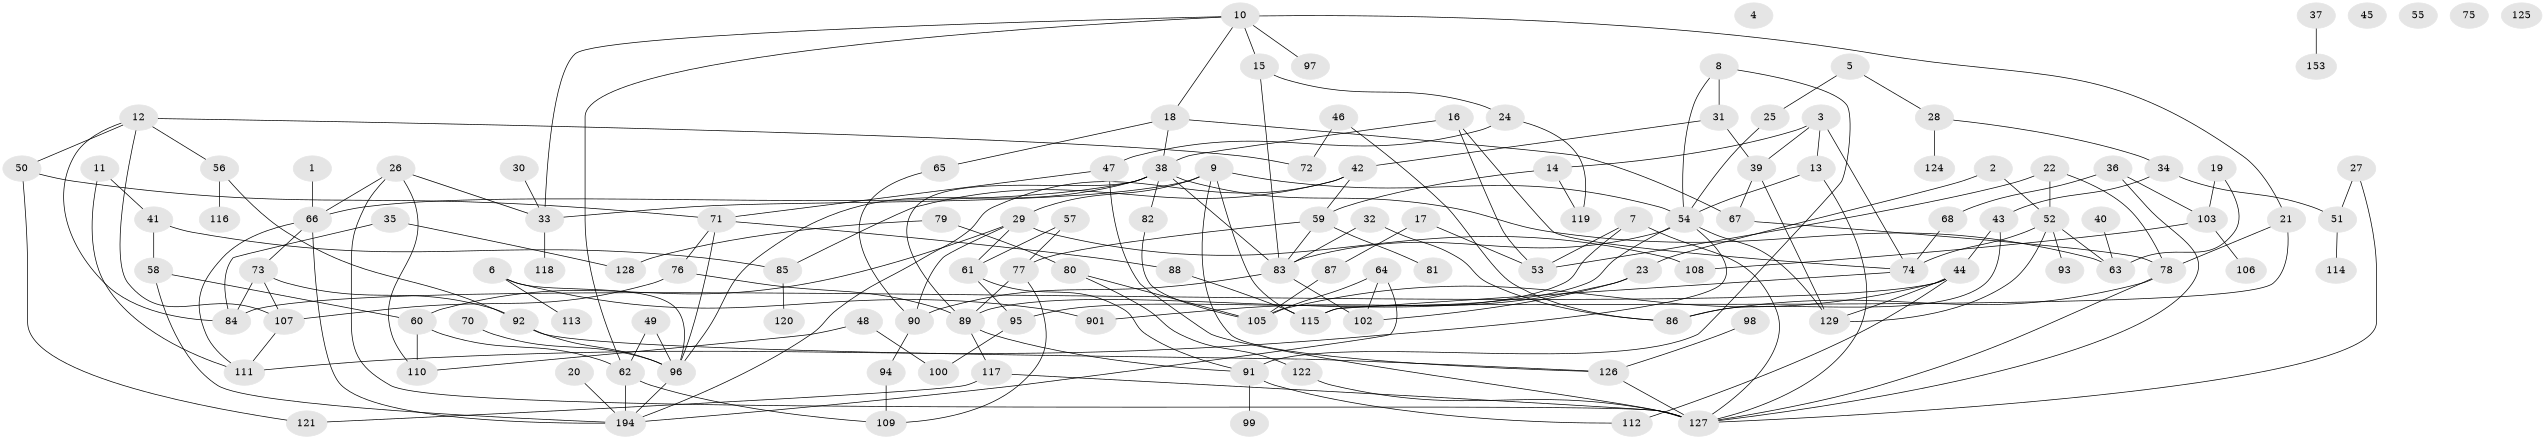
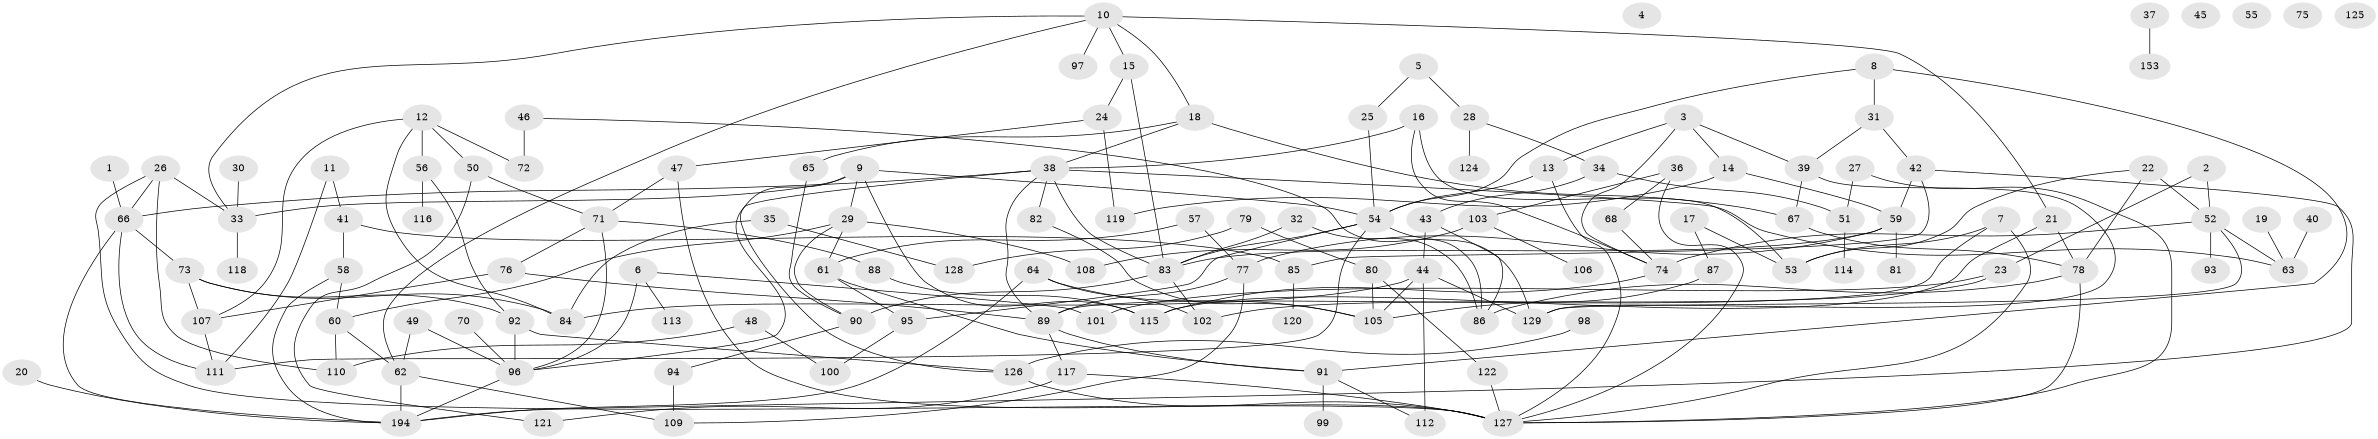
(2212, 194) -> none
(1096, 322) -> (1096, 322)
